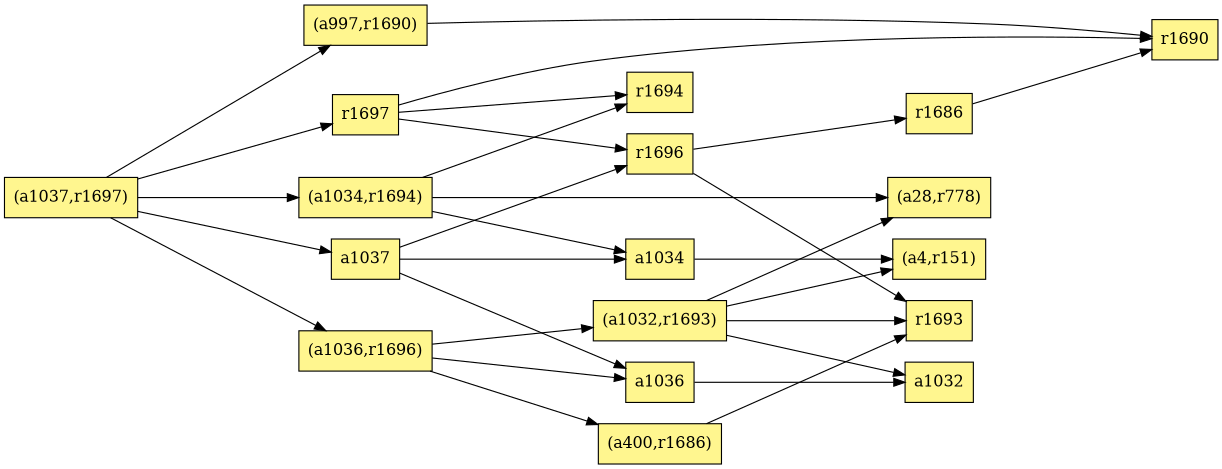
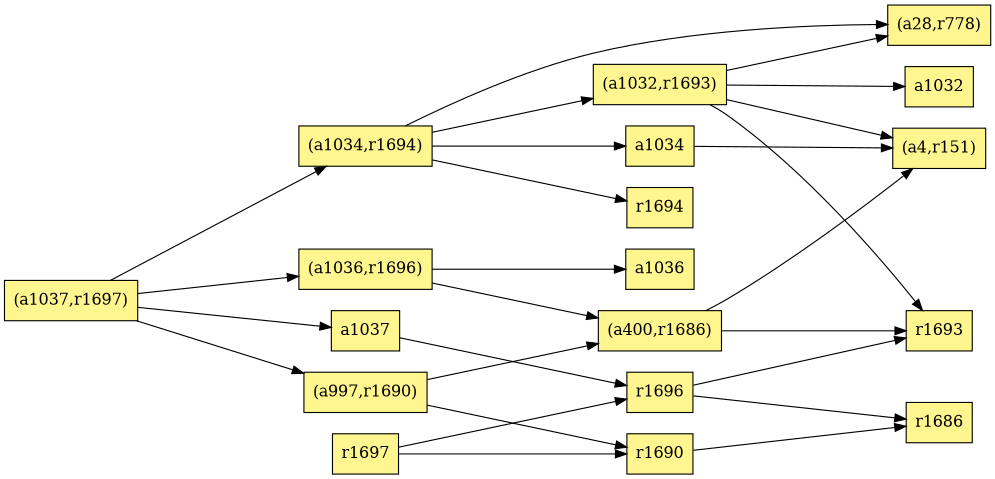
(1057, 78) -> (794, 439)
(507, 104) -> none
(230, 153) -> none
none -> (807, 247)
(507, 259) -> none
(508, 319) -> none
(507, 336) -> (507, 116)
none -> (495, 365)
(779, 382) -> none
